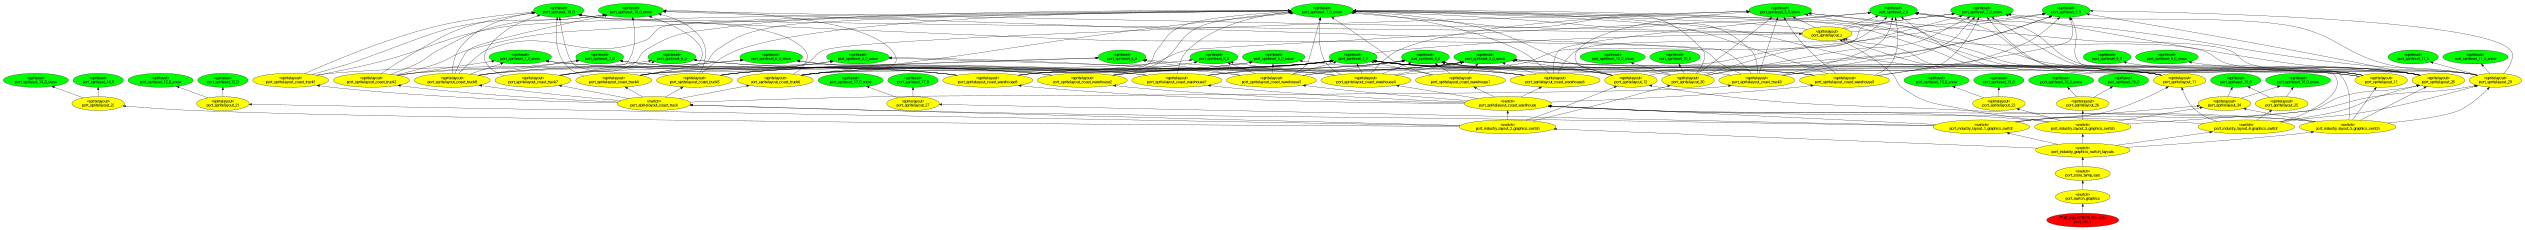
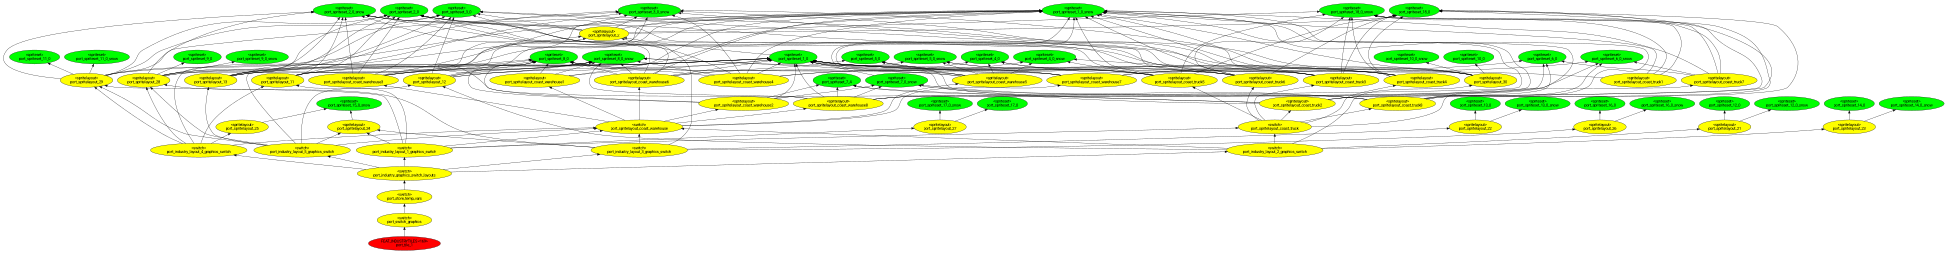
(600, 57) -> (837, 80)
(945, 68) -> (844, 69)
(2236, 80) -> none
(1434, 92) -> none
(468, 98) -> none
